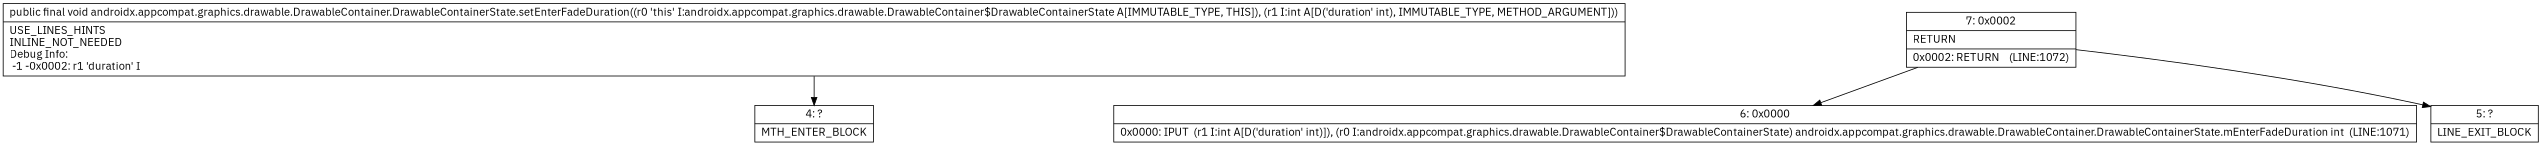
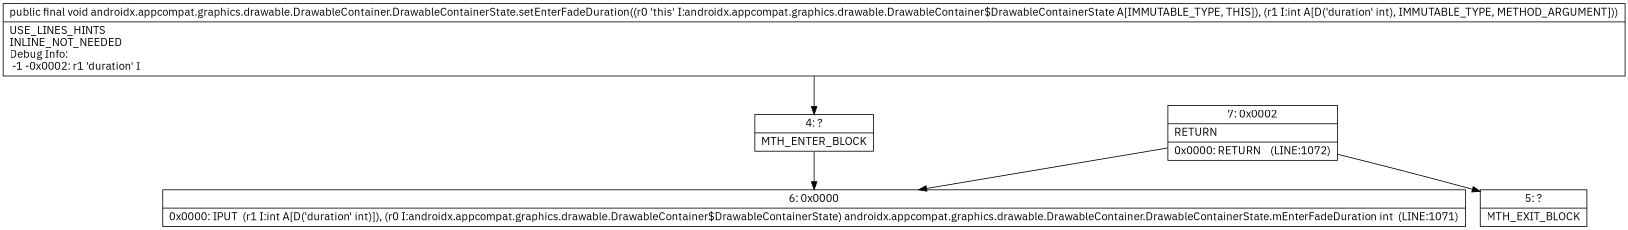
(1991, 58) -> (1253, 151)
(2485, 133) -> (1534, 217)
none -> (814, 167)
